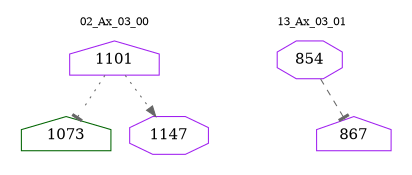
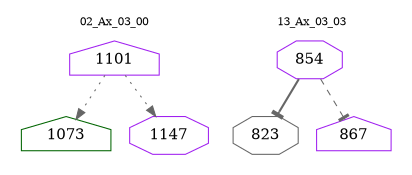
(312, 23) -> (312, 23)
(93, 93) -> (93, 93)
none -> (266, 135)
